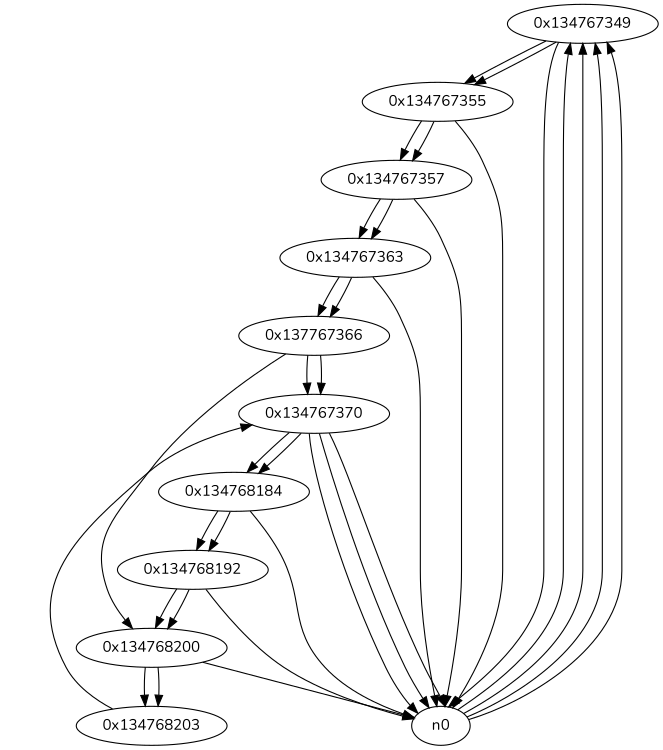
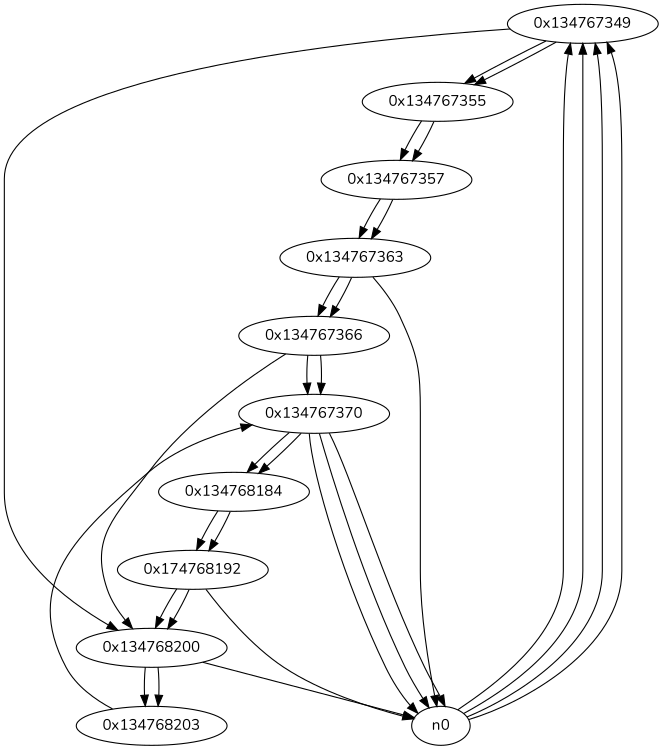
(314, 336) -> (314, 336)
(544, 386) -> (16, 152)
(503, 408) -> none
(461, 442) -> none
(193, 570) -> (193, 570)
(303, 632) -> none
